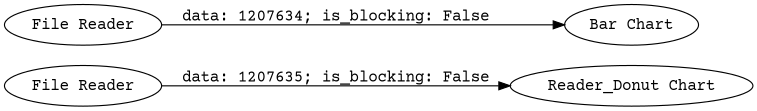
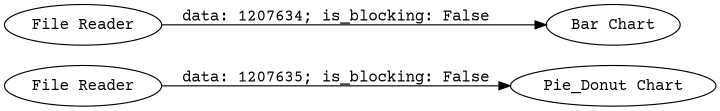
(632, 86) -> (613, 86)
